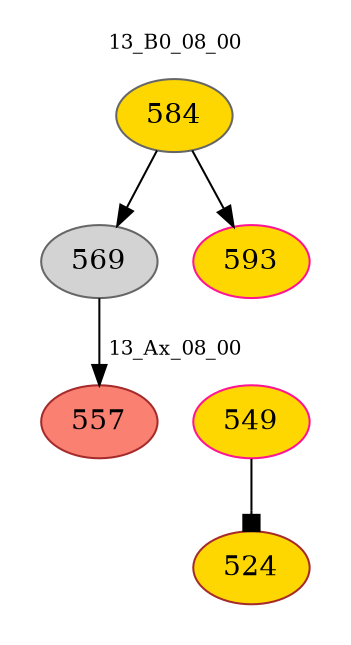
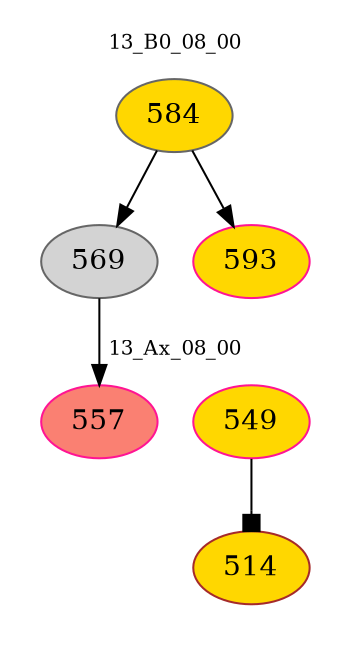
(99, 422) -> (99, 422)
(251, 568) -> (251, 568)
